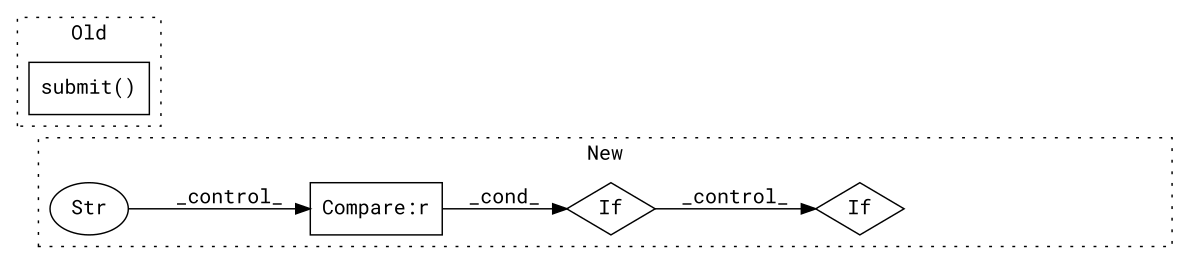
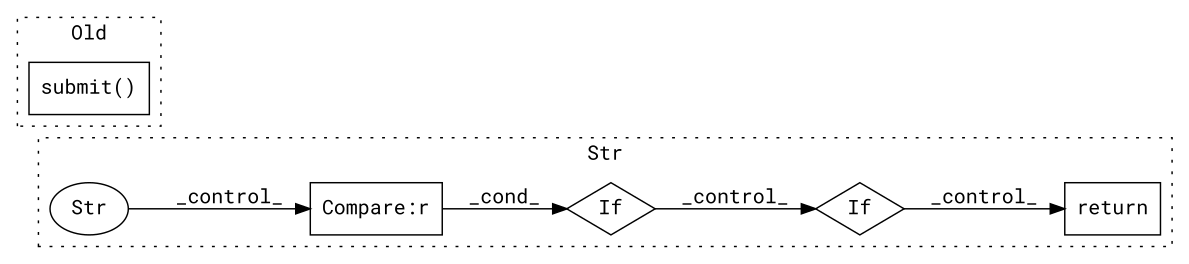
(605, 154) -> (605, 154)
none -> (1113, 209)
